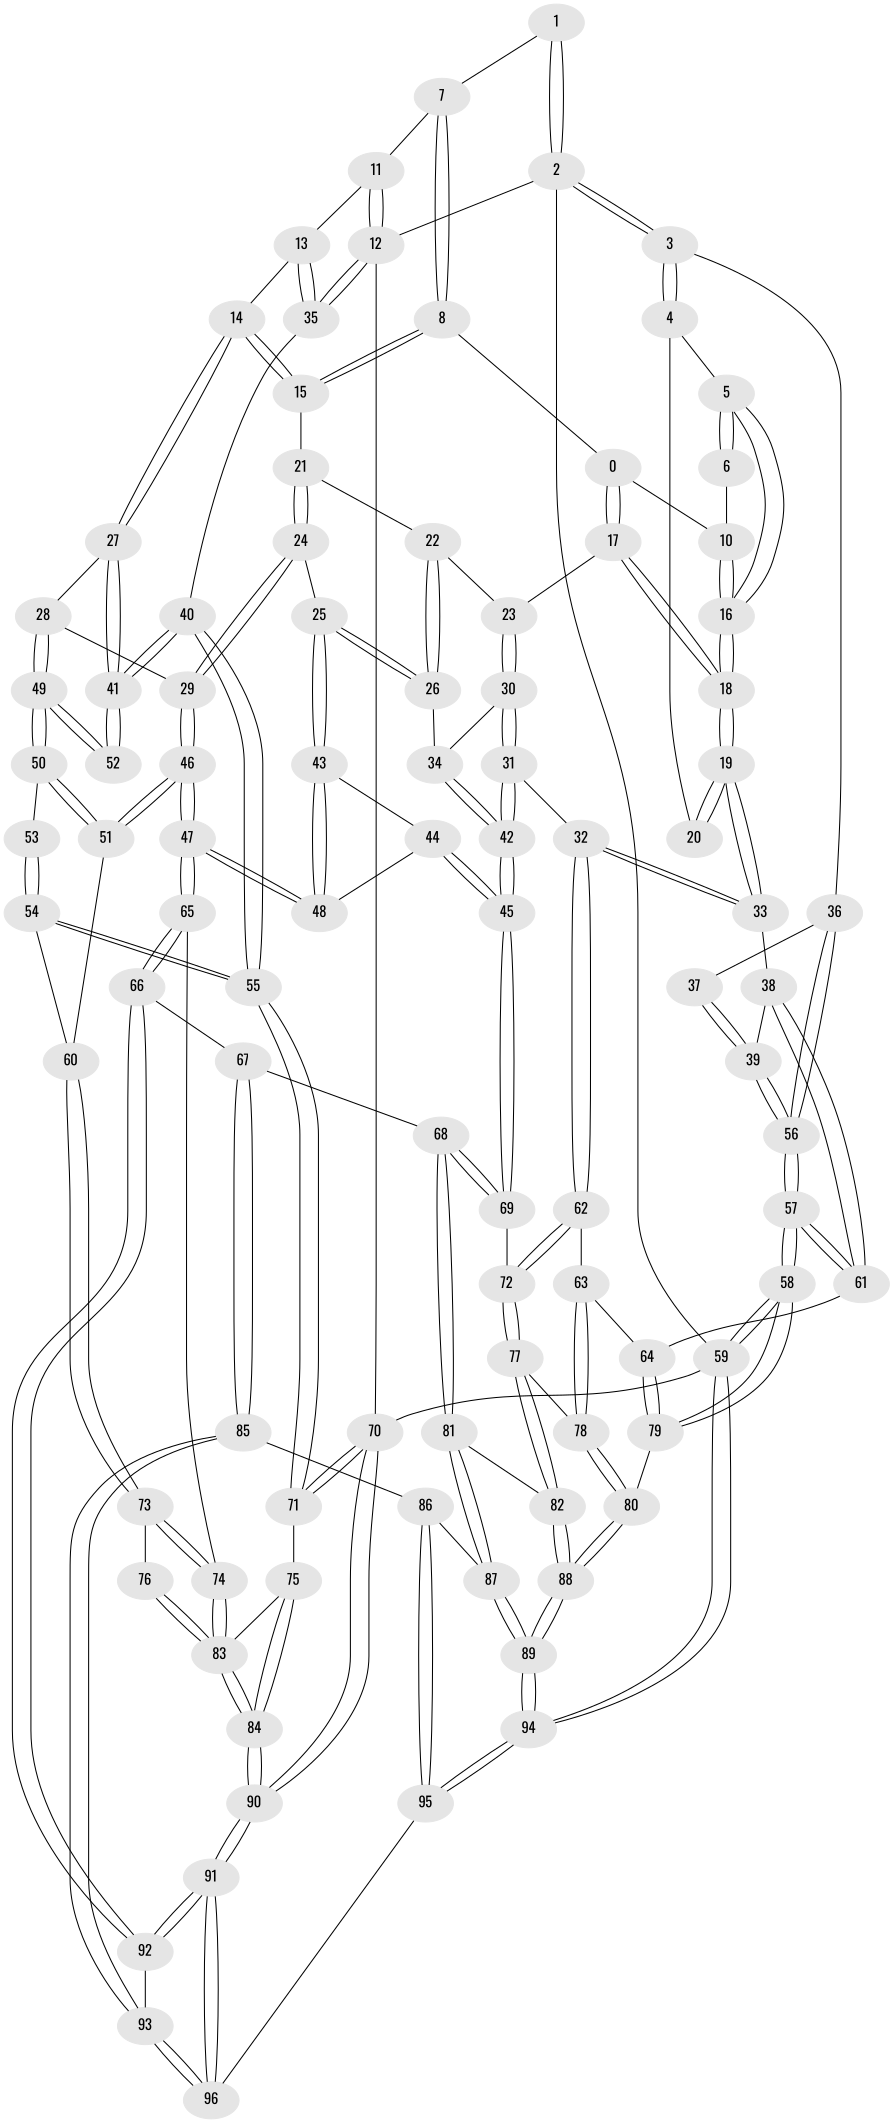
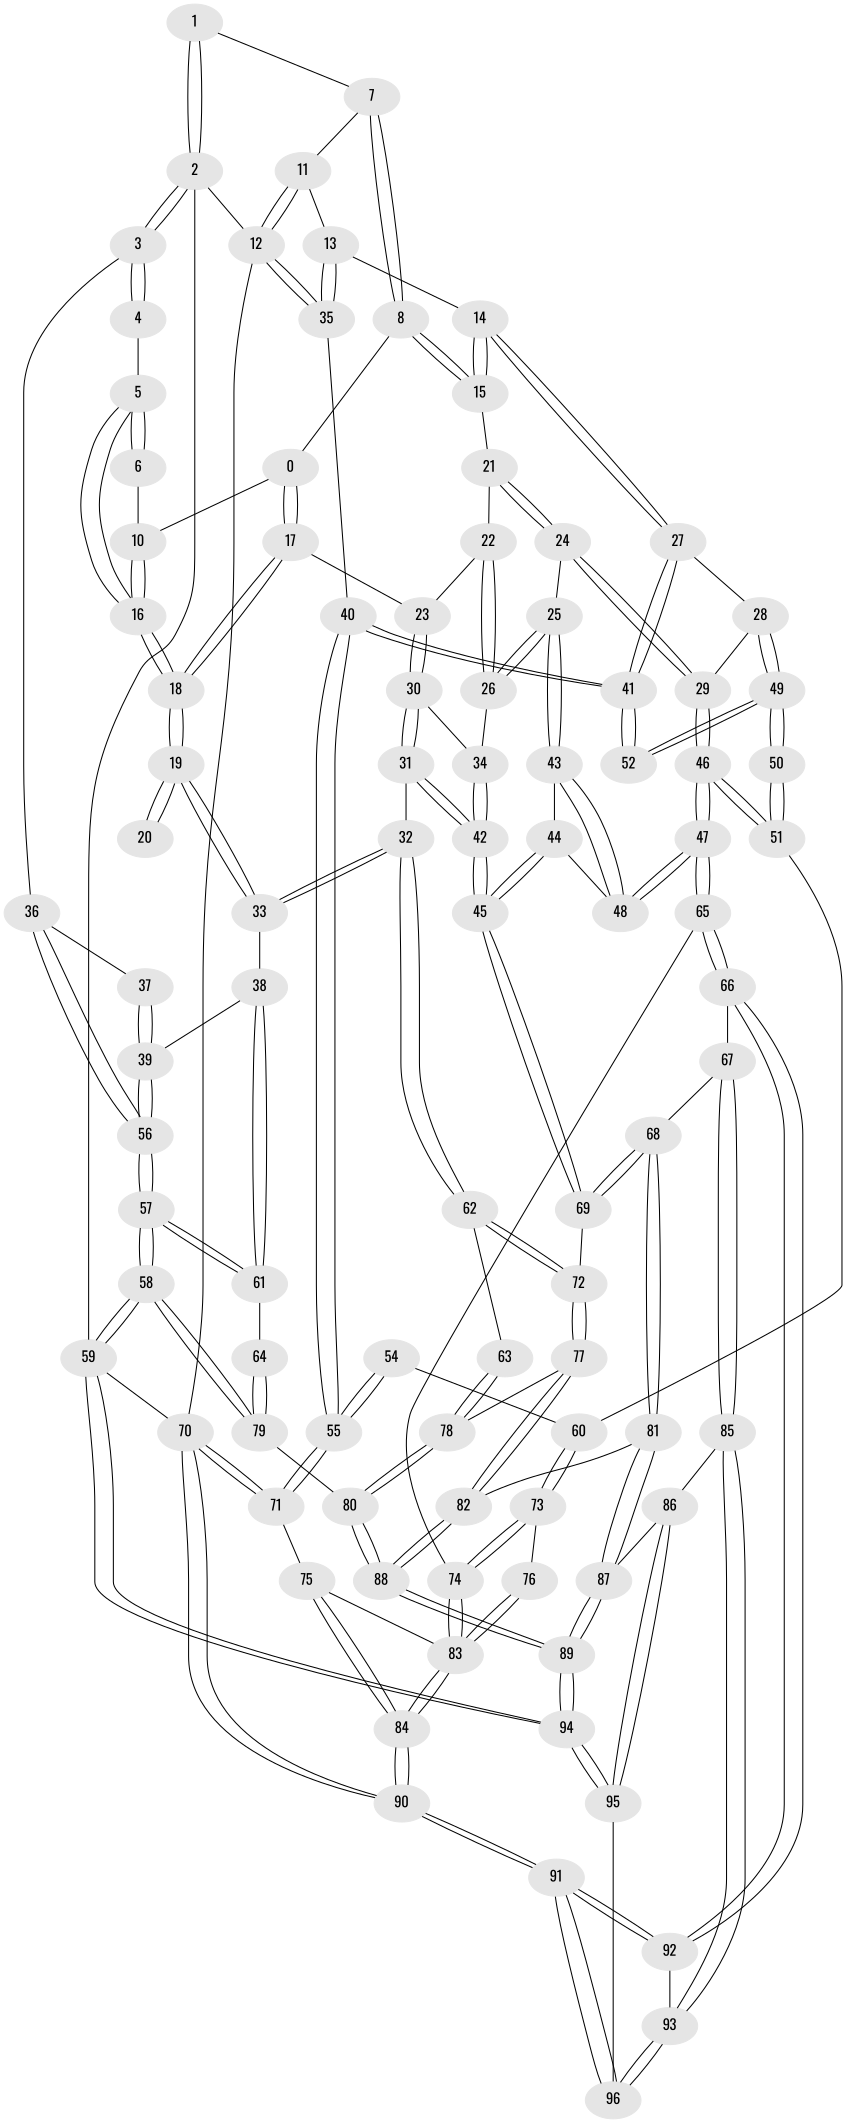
(670, 580) -> none
(32, 839) -> none
(614, 1321) -> none
